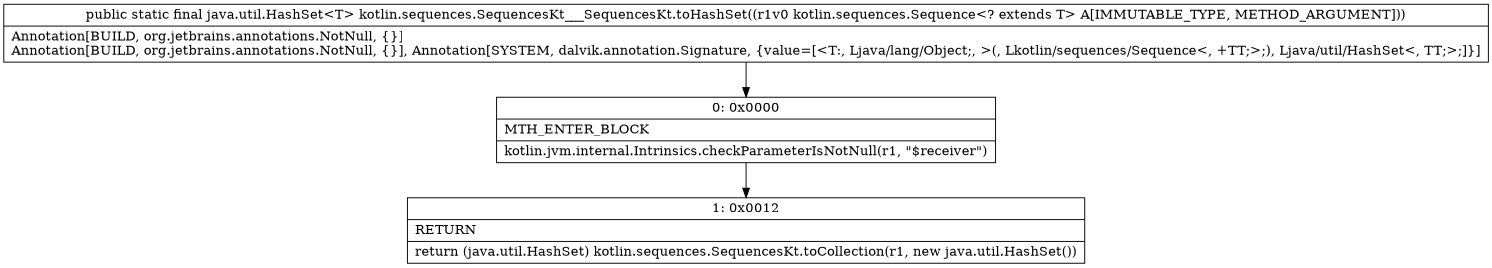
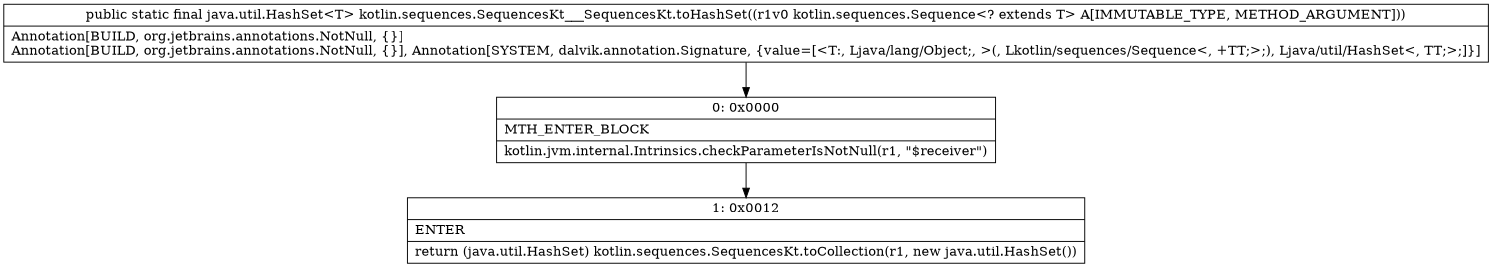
(446, 230) -> (440, 230)
